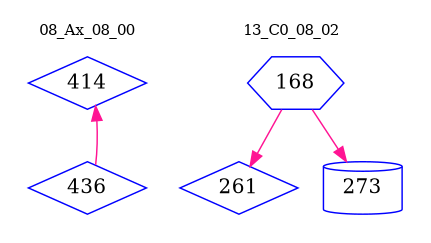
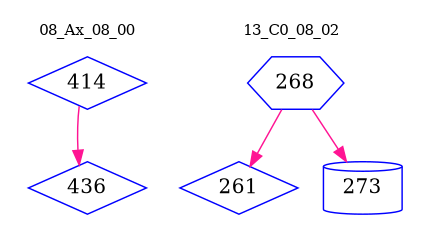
(296, 83) -> (296, 83)
(97, 143) -> (78, 128)
